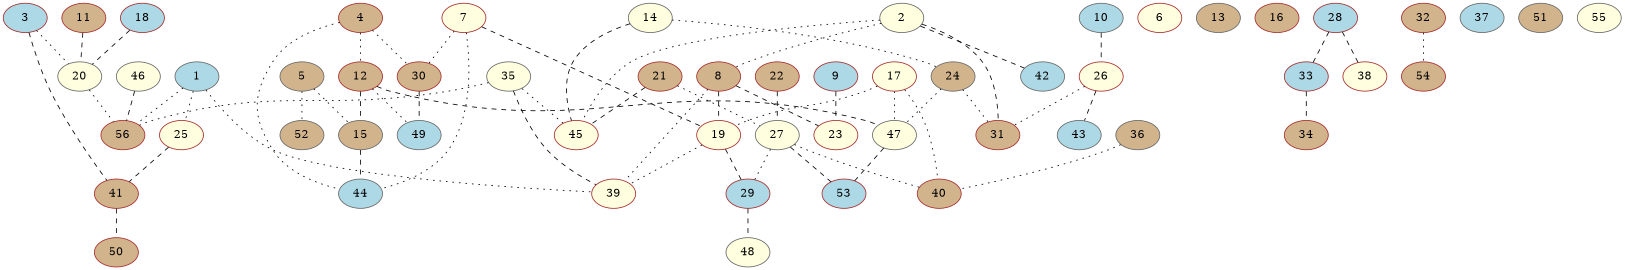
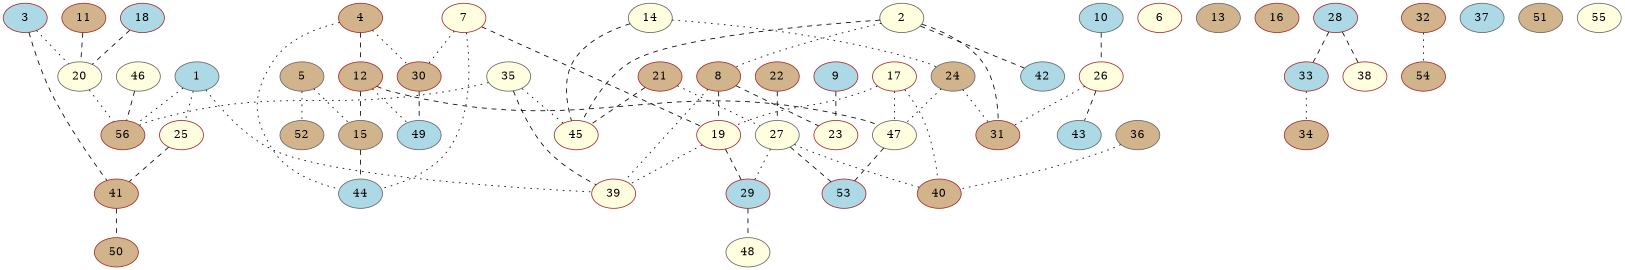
(716, 38) -> (716, 38)
(361, 47) -> (361, 47)
(1306, 106) -> (1306, 106)
